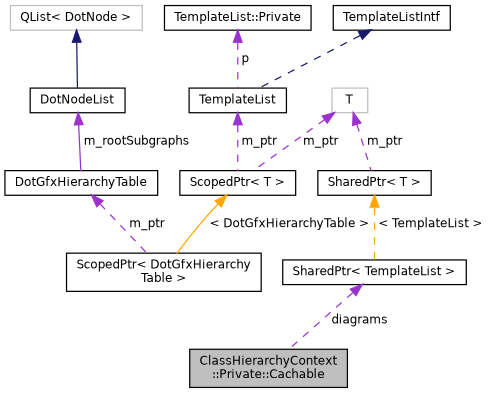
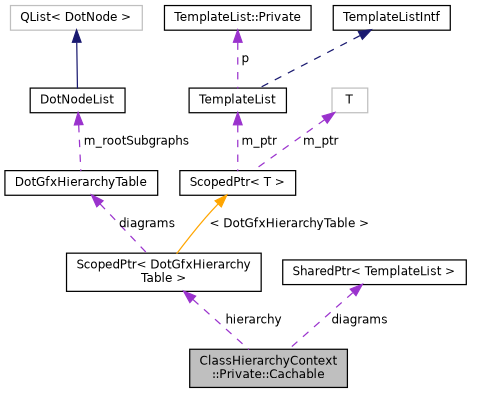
(80, 148) -> (80, 148)
(375, 183) -> none
(145, 224) -> (145, 224)
none -> (221, 325)
